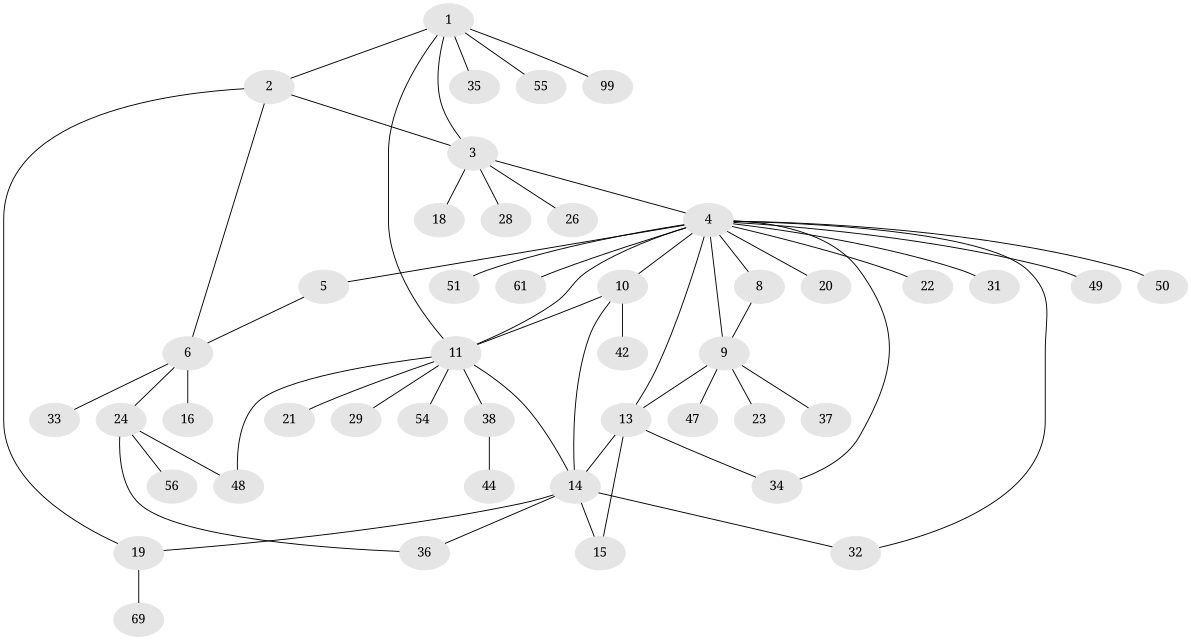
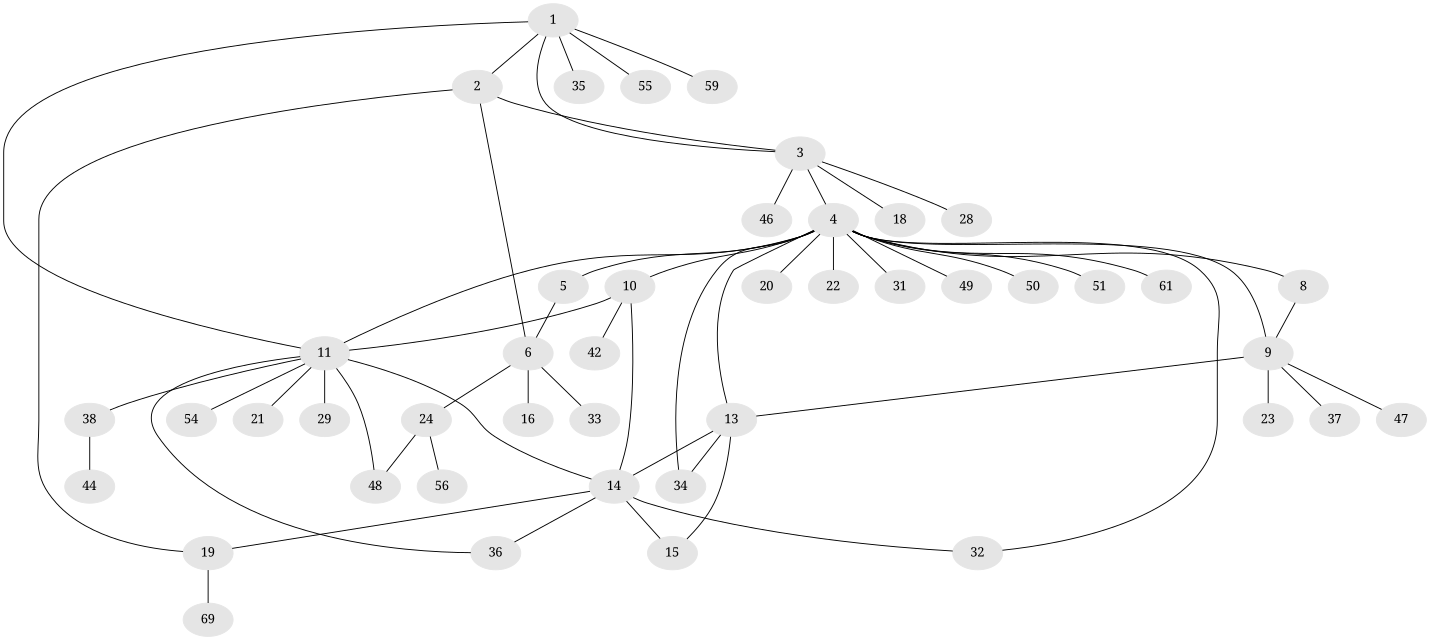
(608, 87) -> (712, 87)
(573, 220) -> (767, 220)
(231, 535) -> (215, 489)
